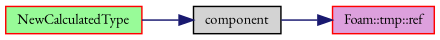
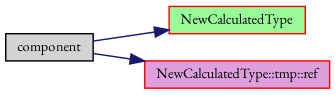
(160, 20) -> (124, 37)
(383, 20) -> (237, 75)
